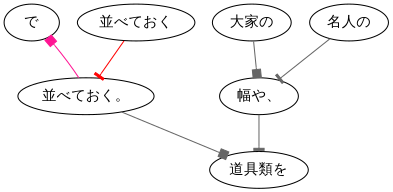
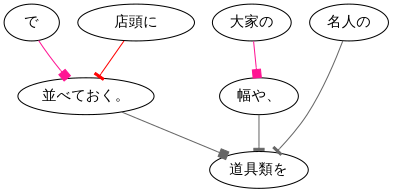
(136, 23) -> (136, 23)
(255, 54) -> (255, 54)
(306, 58) -> (317, 98)
(67, 61) -> (49, 56)
